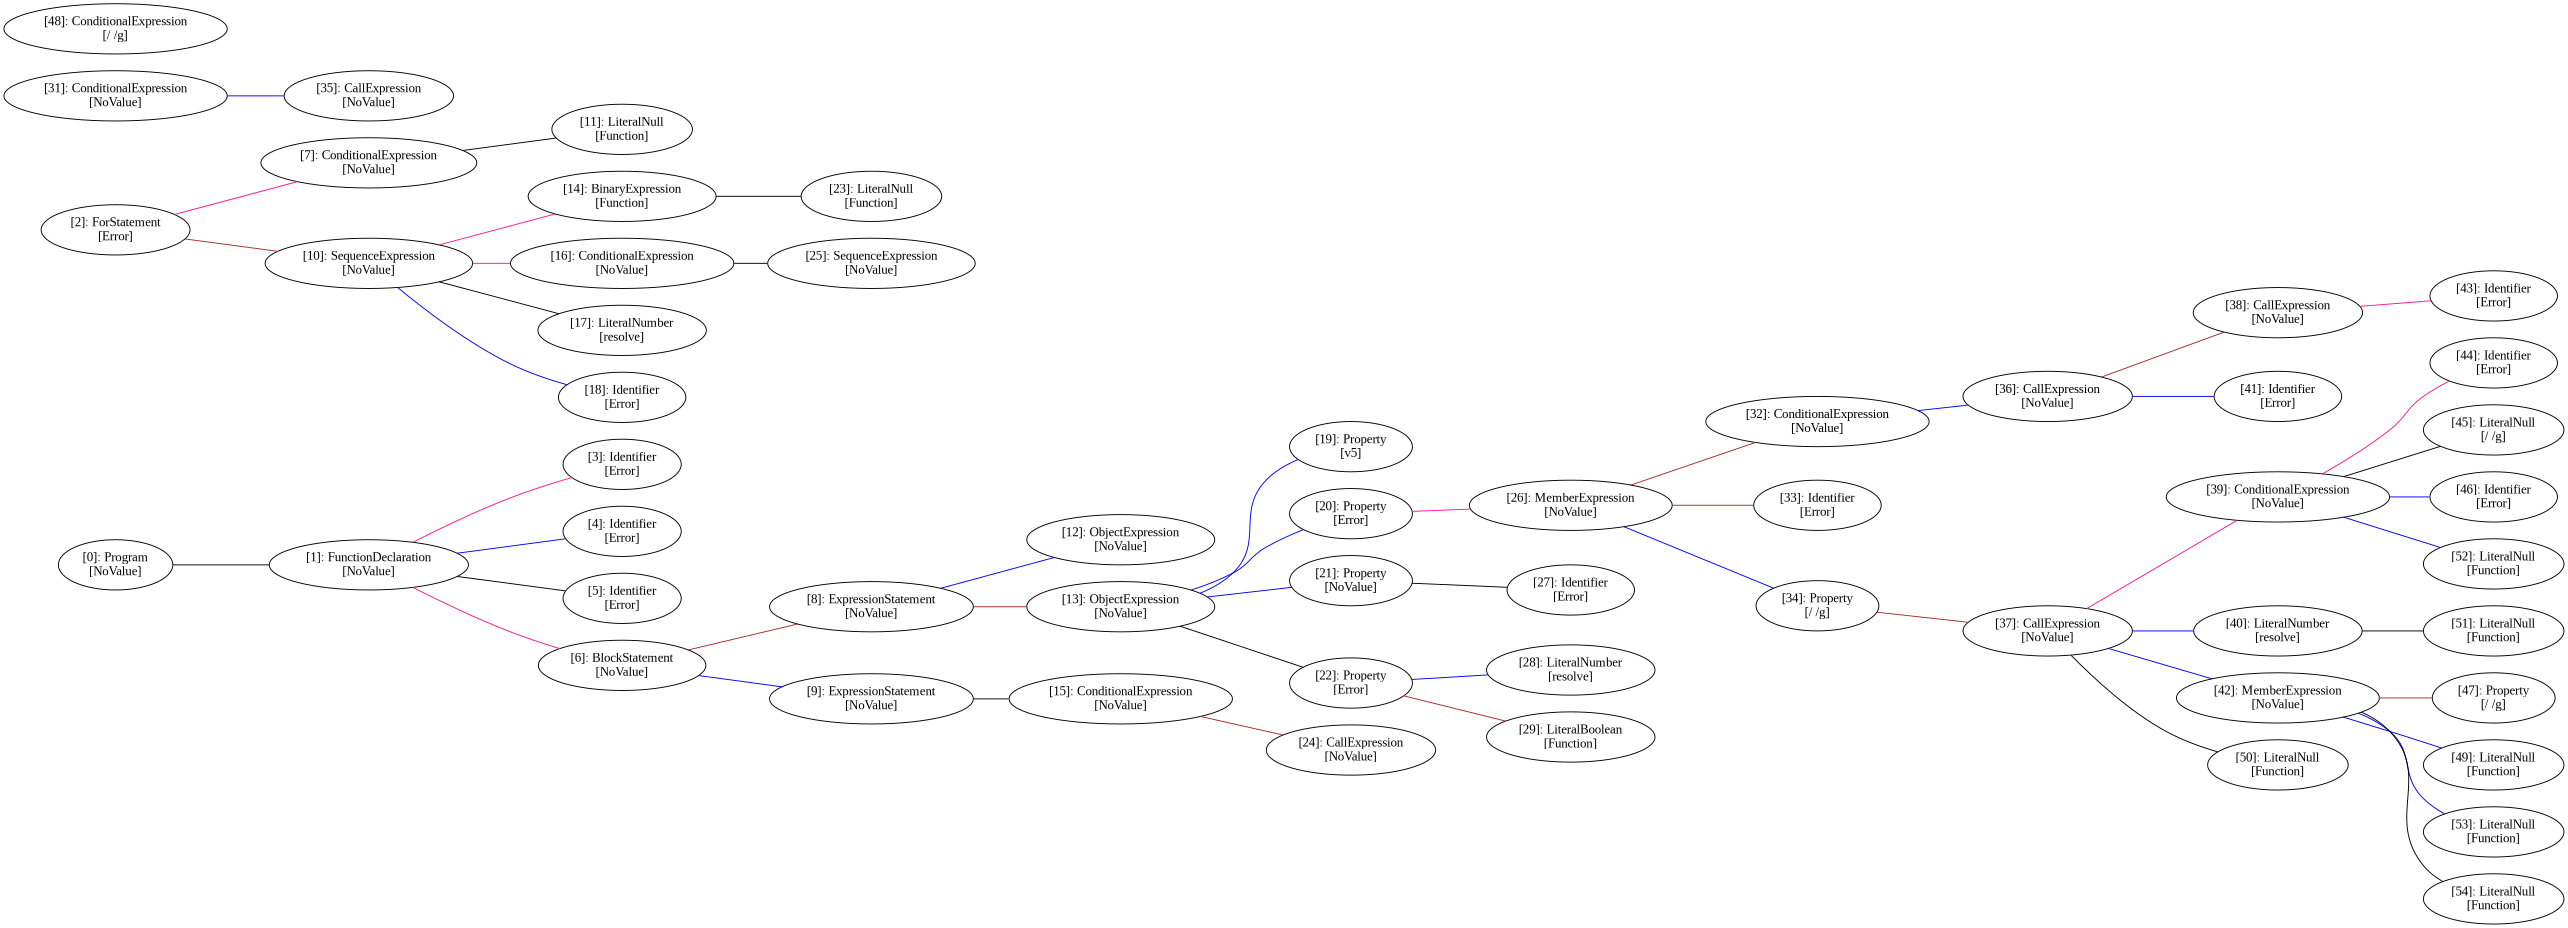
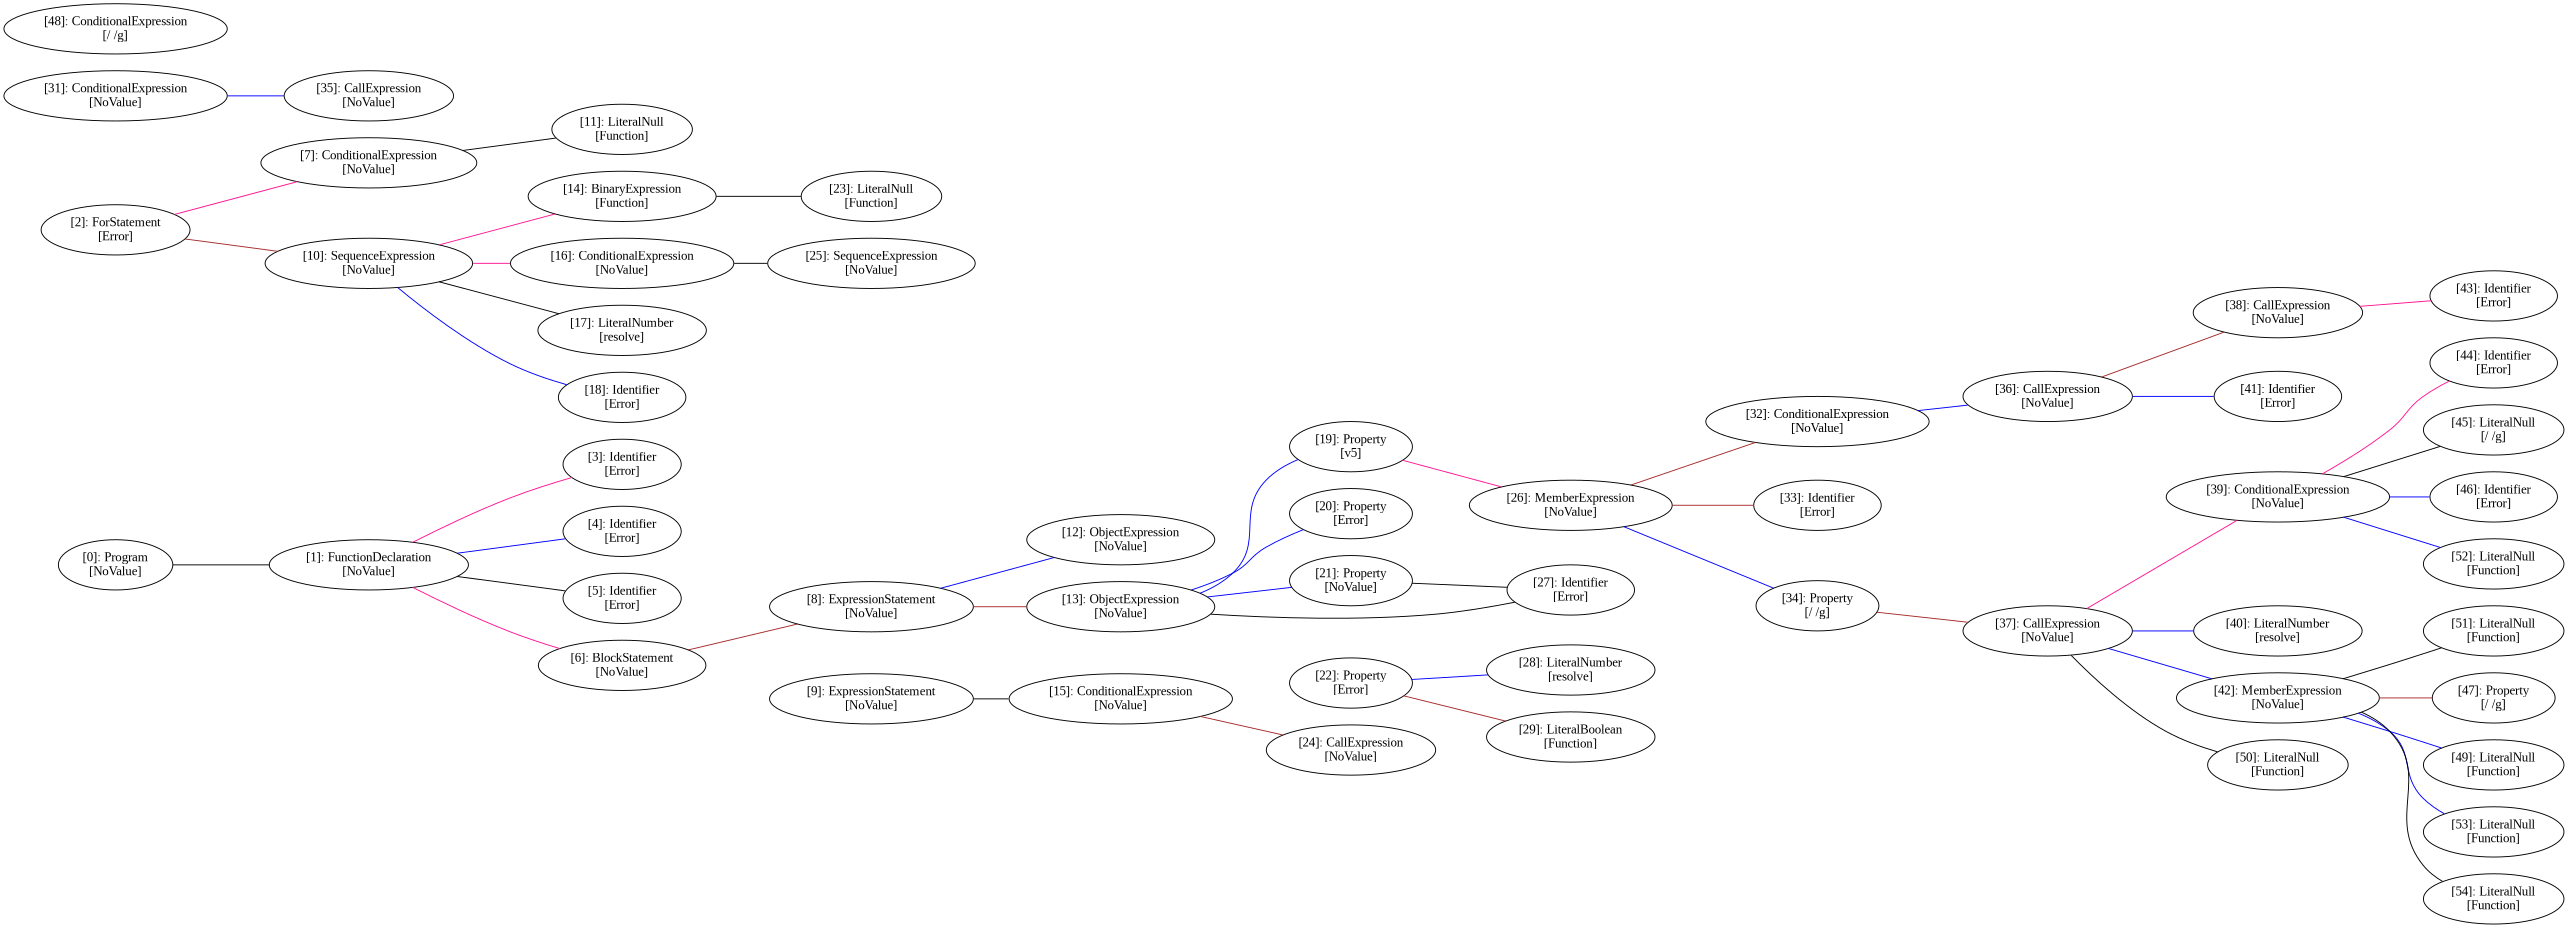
(1441, 510) -> (1452, 474)
(2393, 631) -> (2392, 664)
(1242, 647) -> (1363, 618)
(740, 681) -> none
